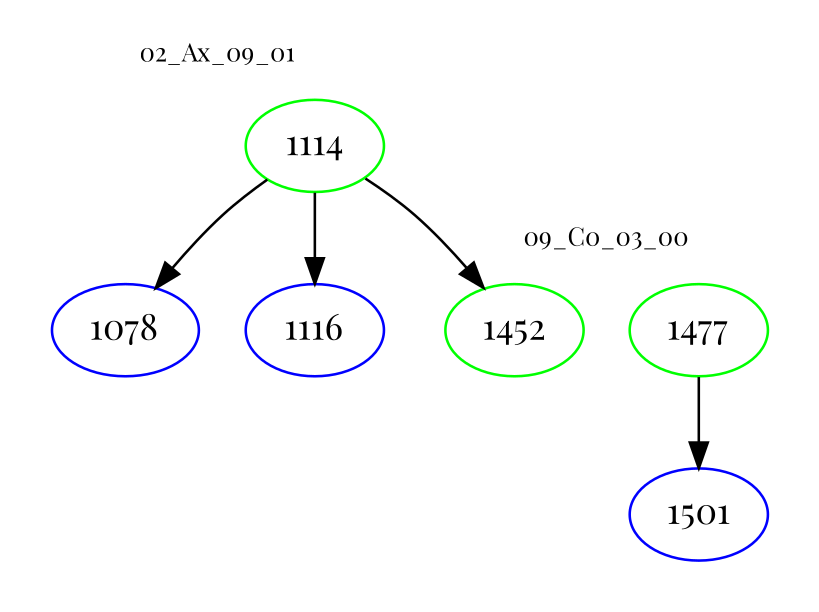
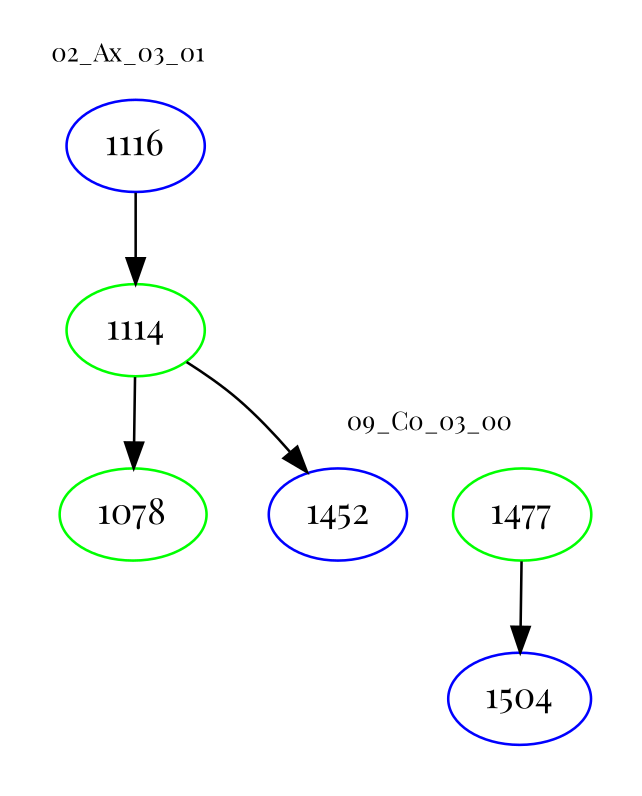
(218, 55) -> (129, 55)
(315, 225) -> (136, 225)
(125, 330) -> (133, 515)
(515, 330) -> (338, 515)
(699, 515) -> (520, 699)
